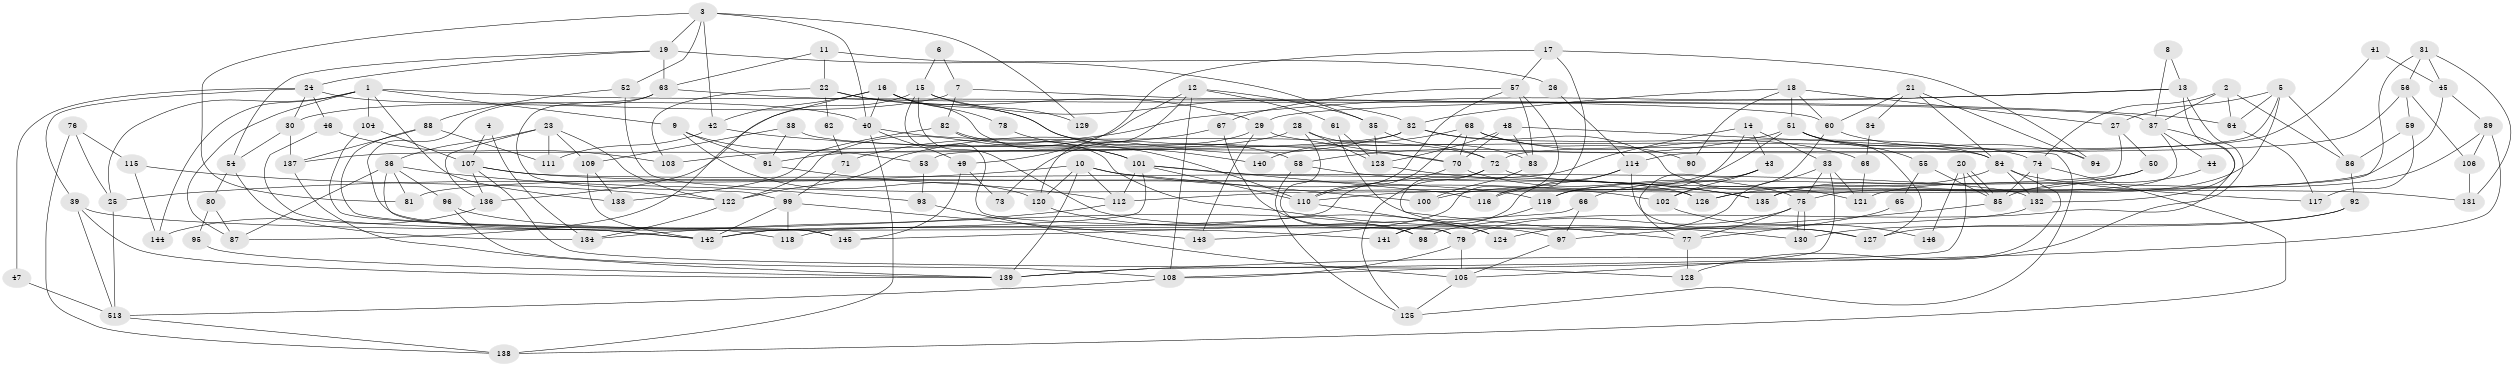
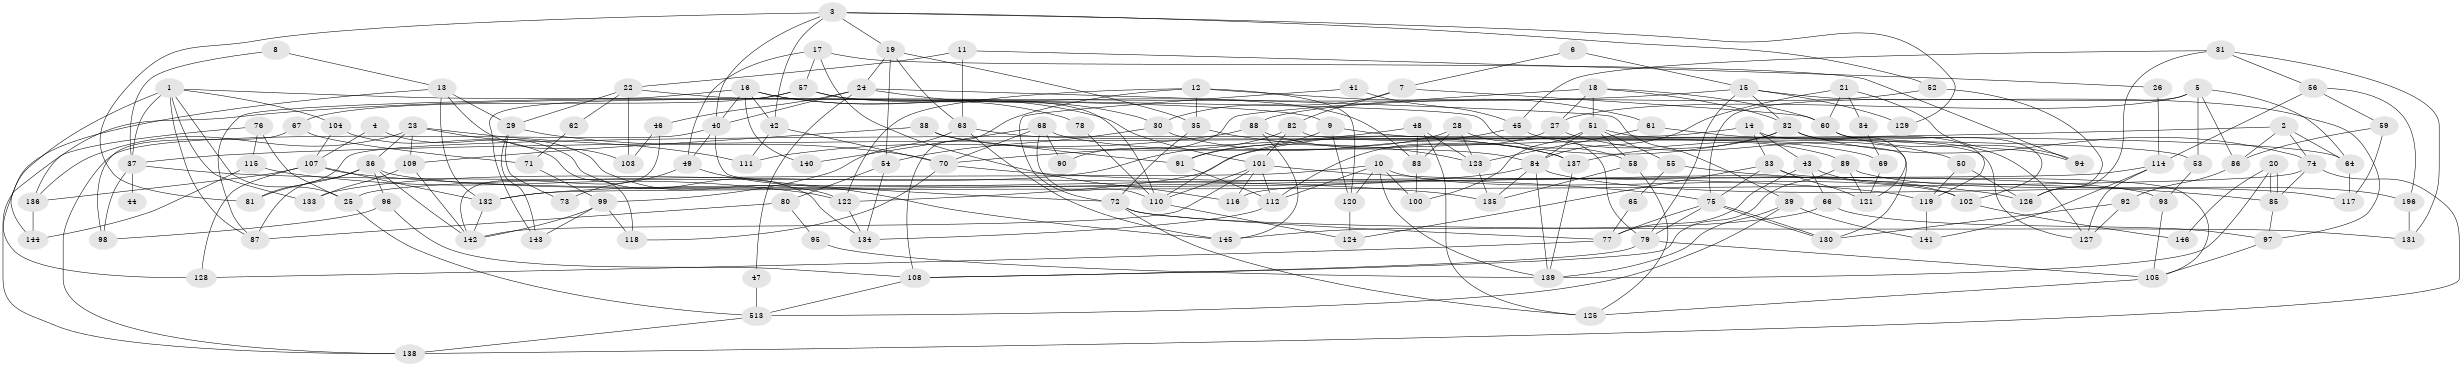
(2469, 164) -> (2409, 202)
(2105, 182) -> none
